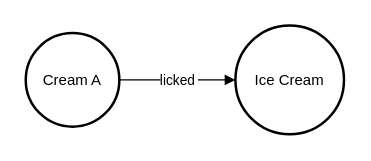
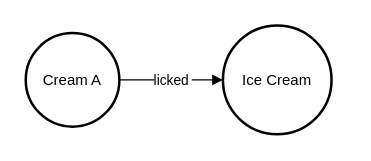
(290, 80) -> (278, 80)
